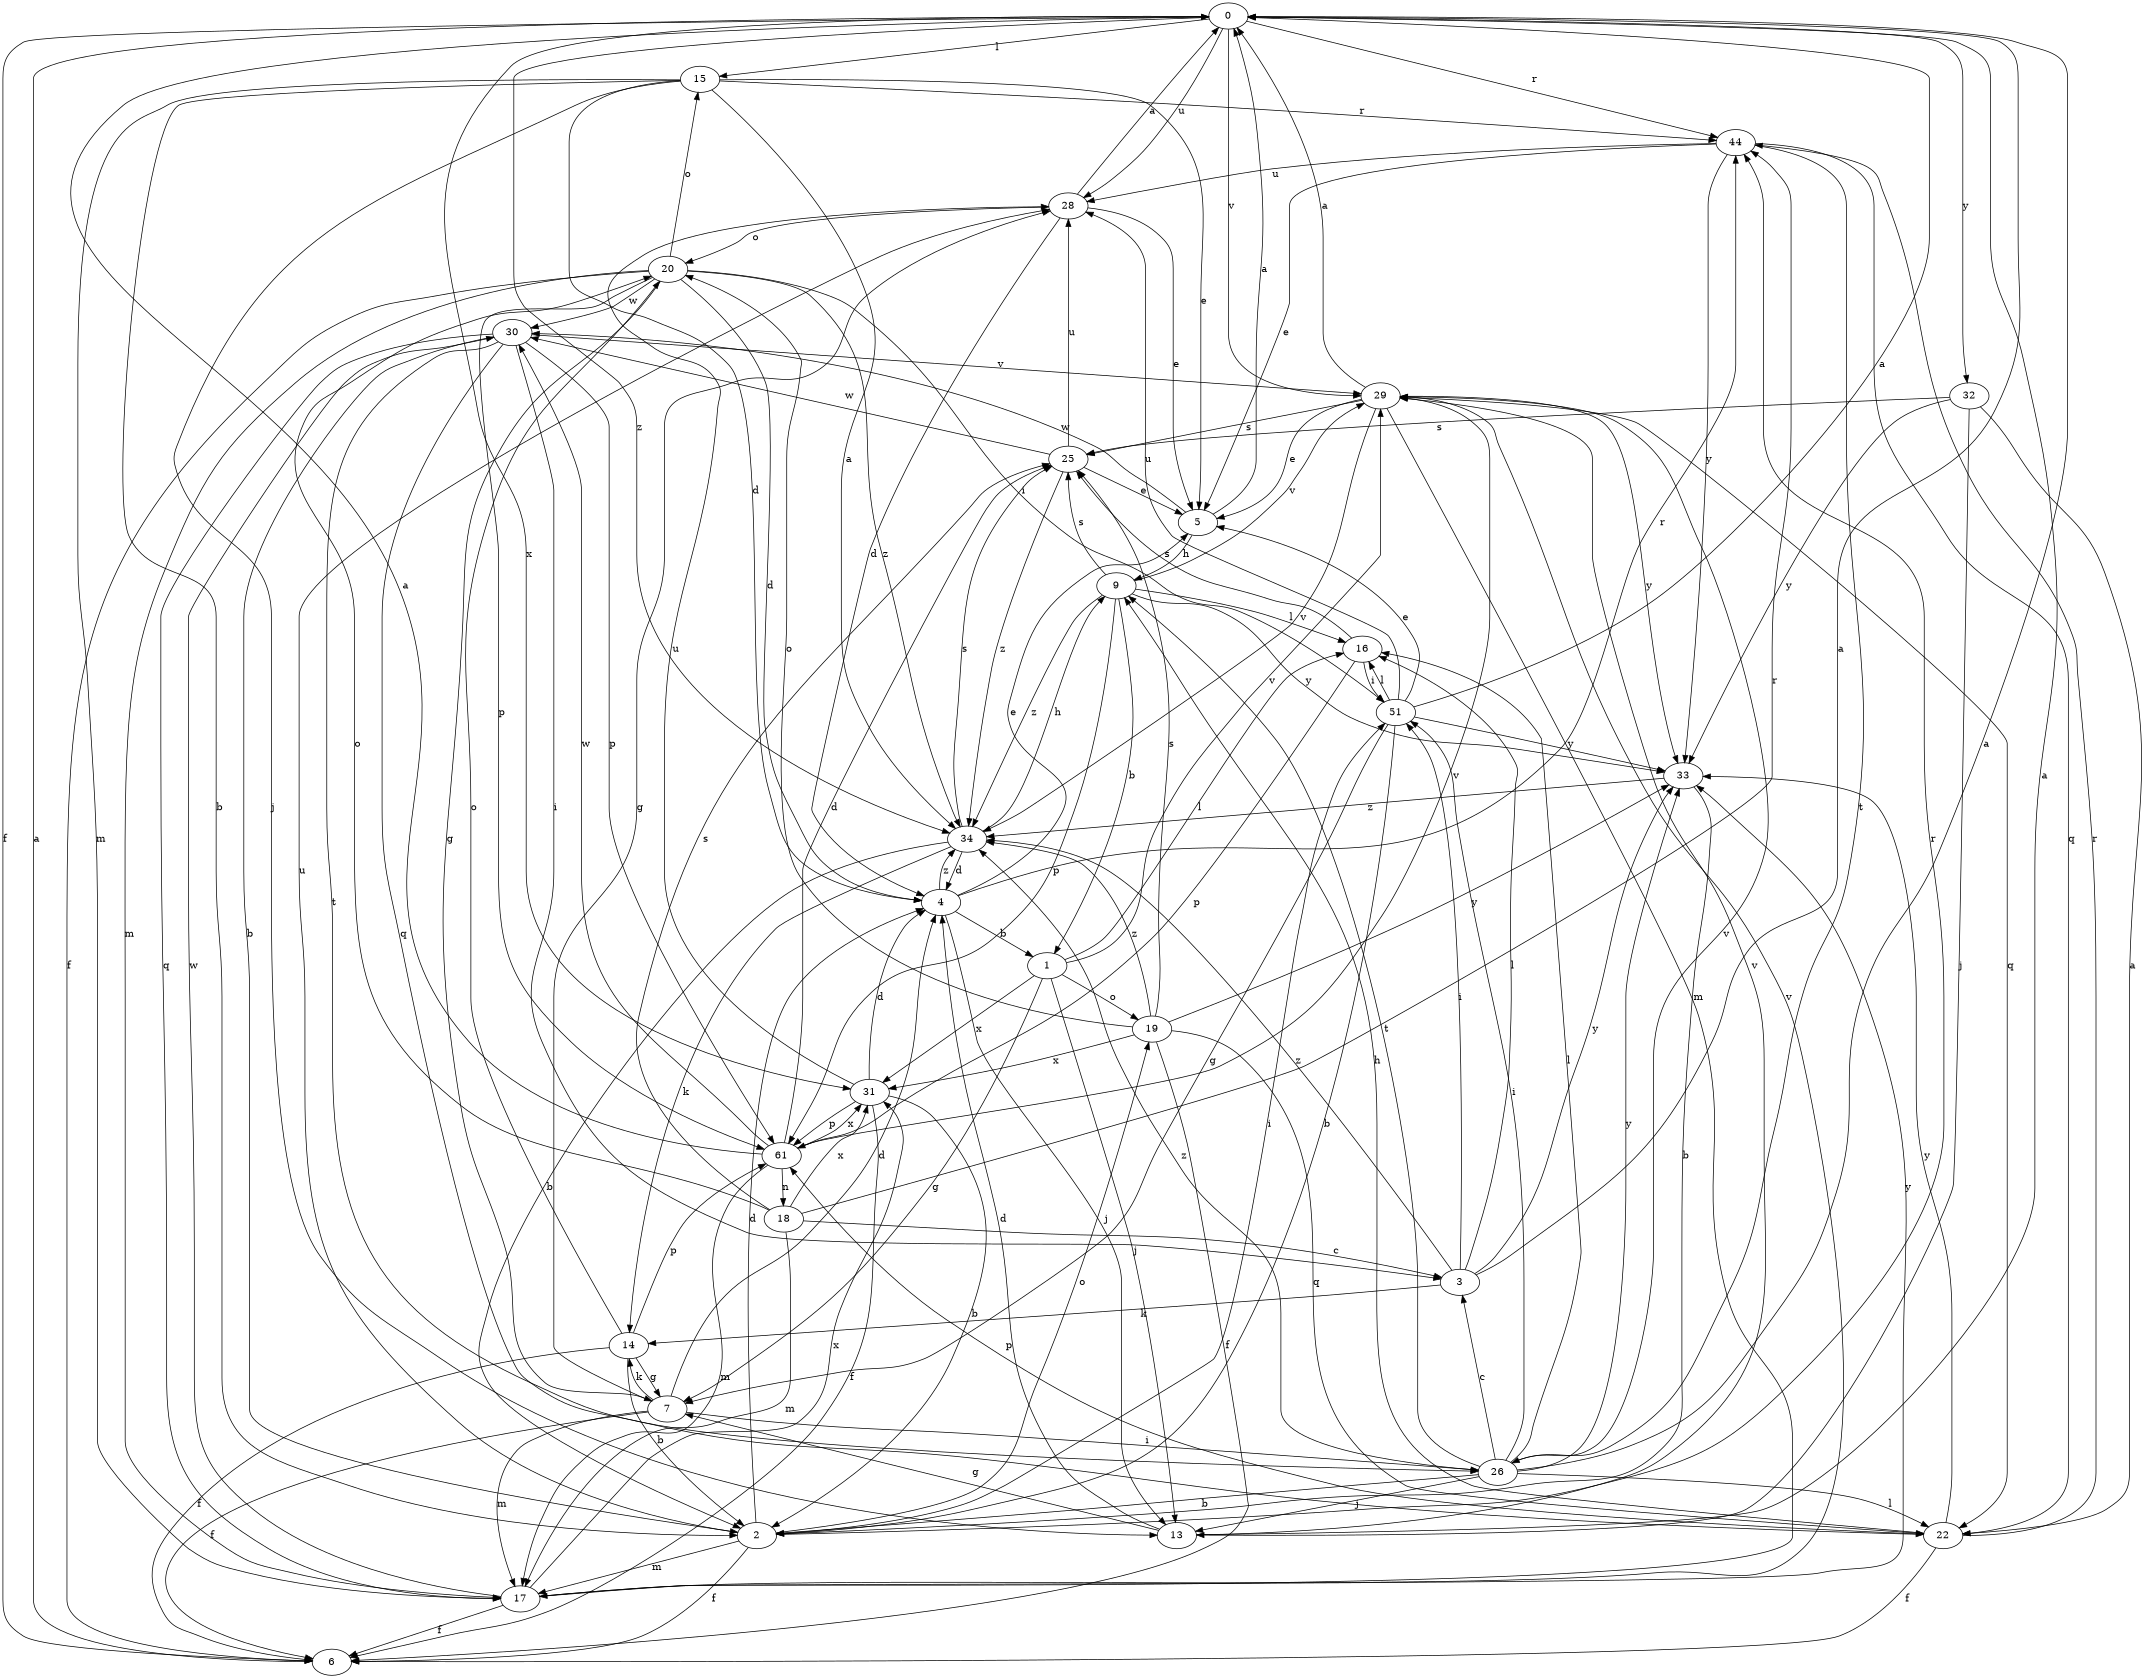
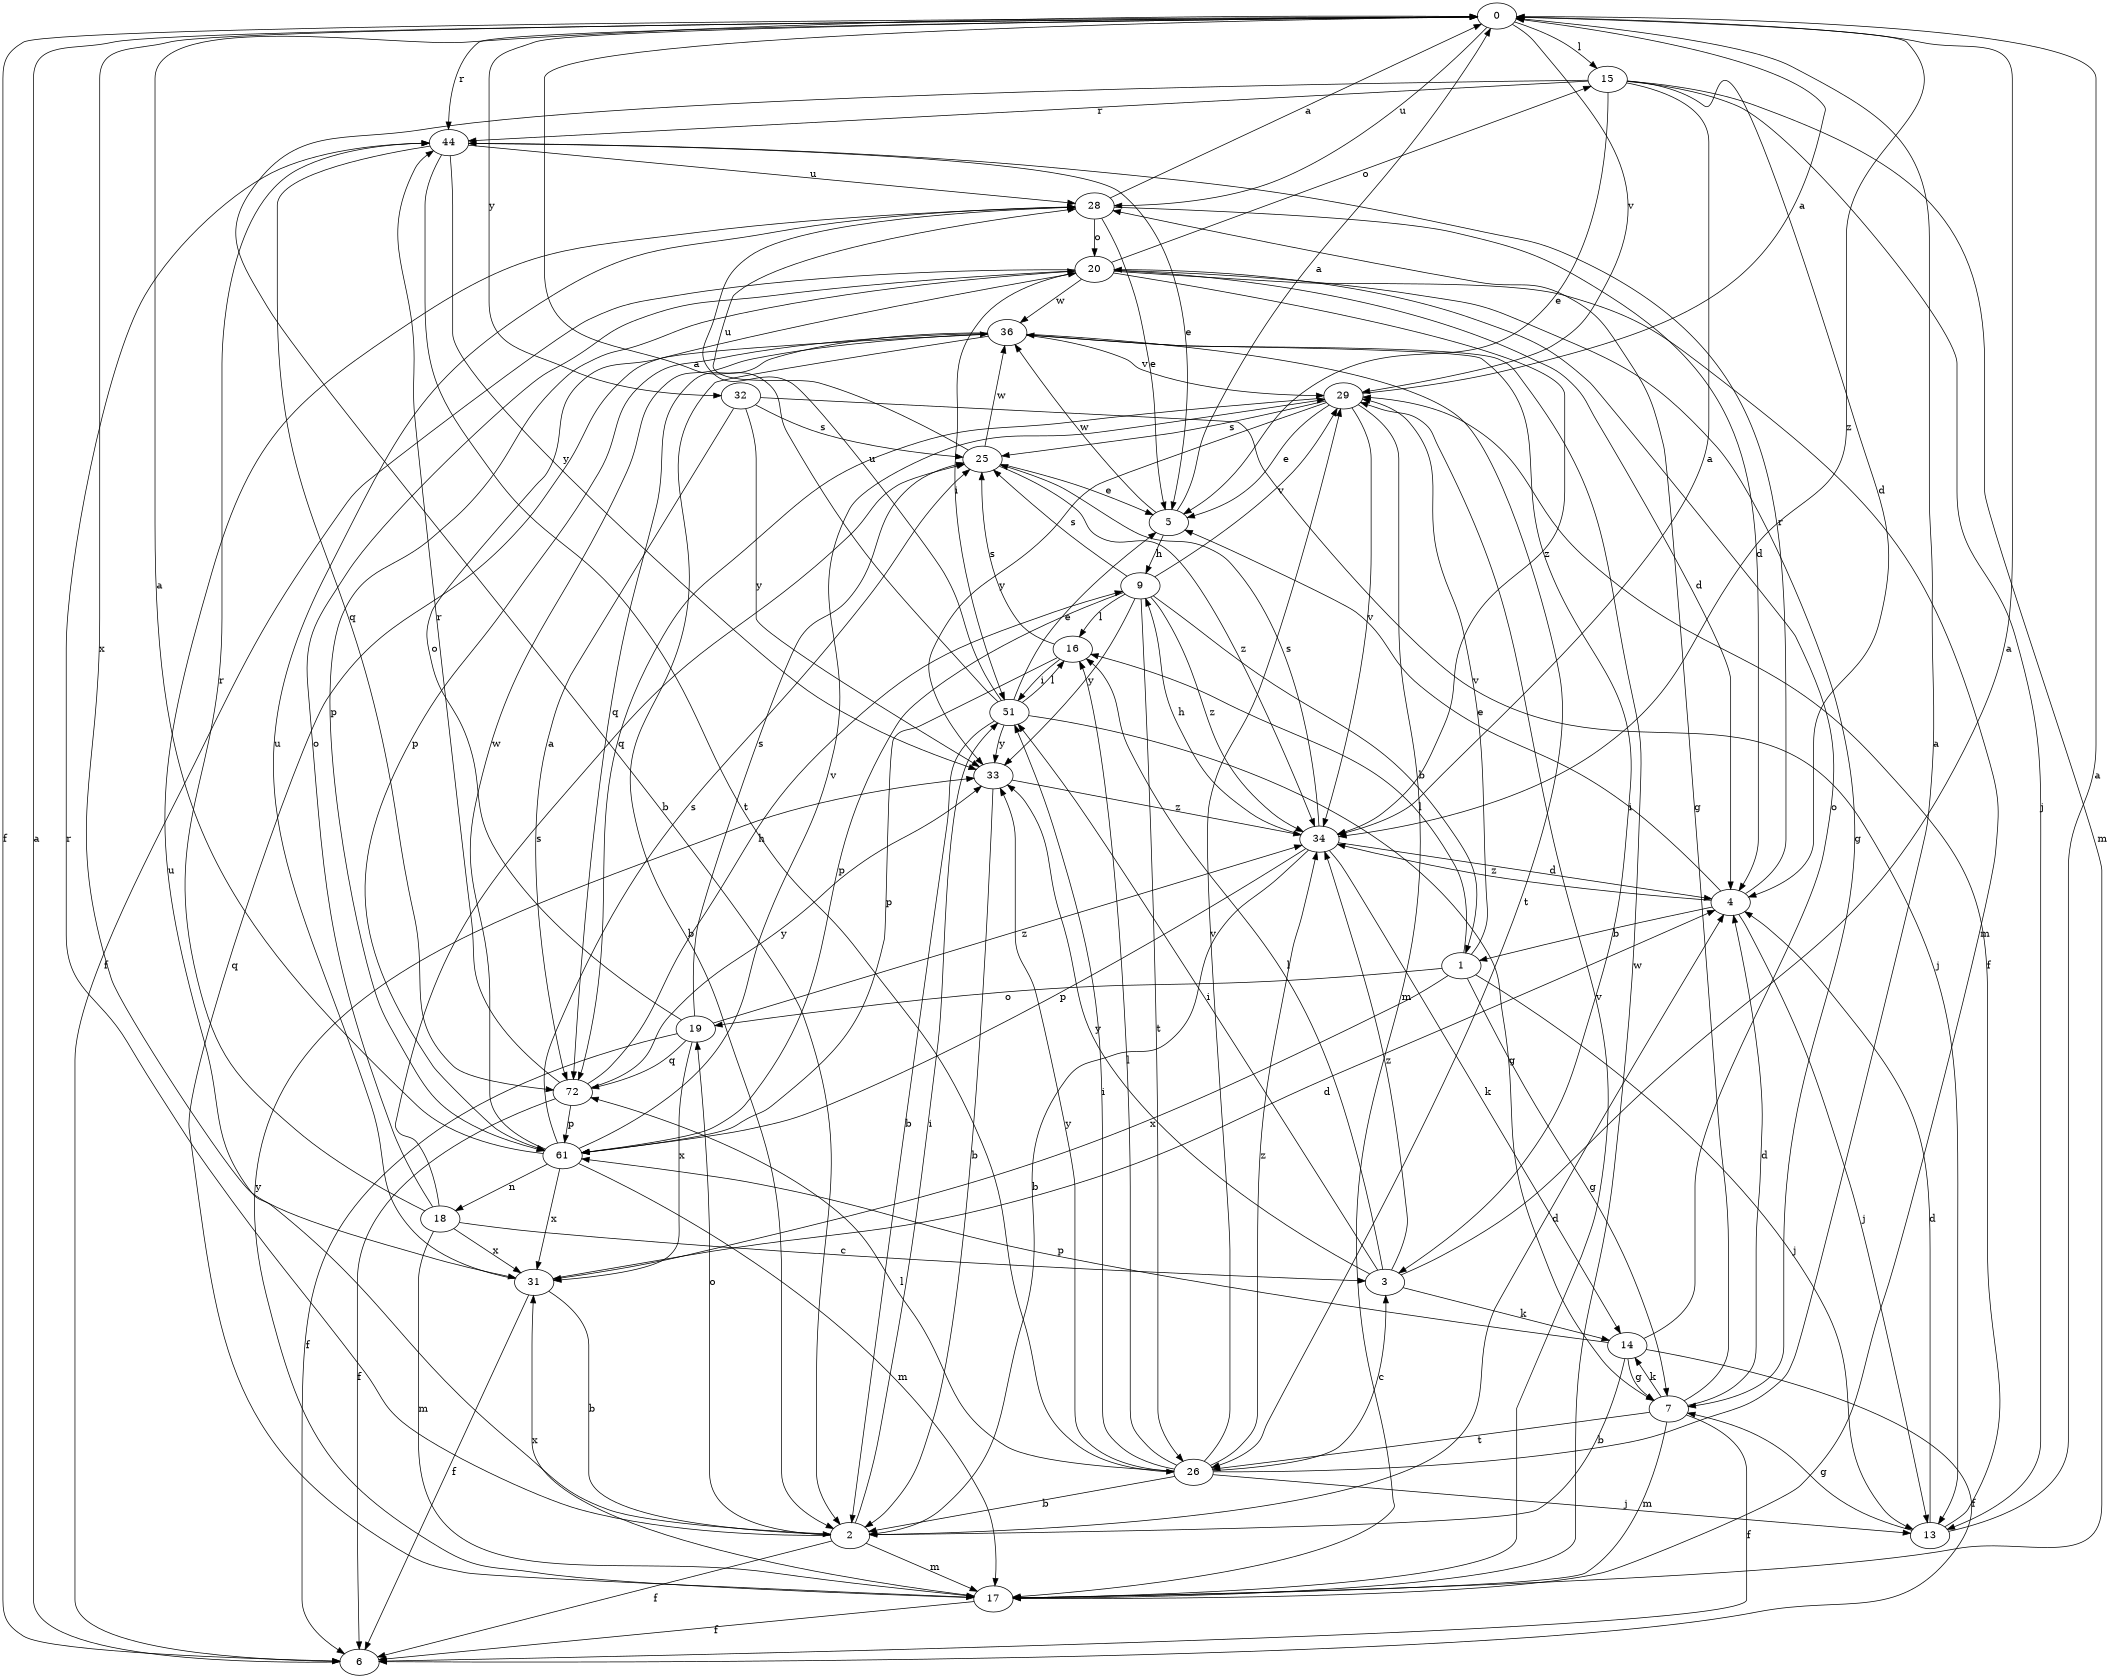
(512, 333) -> (1007, 333)
(835, 807) -> (694, 807)
(1420, 916) -> none
(1755, 966) -> (1989, 966)
(1378, 1012) -> (1156, 1030)
(827, 1120) -> (964, 1043)
(1147, 1441) -> (1480, 1441)
(1943, 1536) -> (573, 1092)
